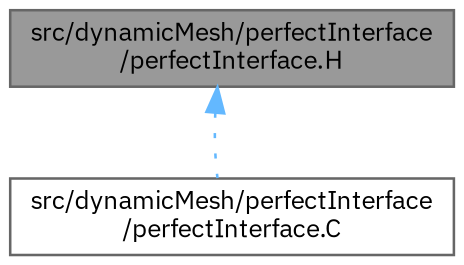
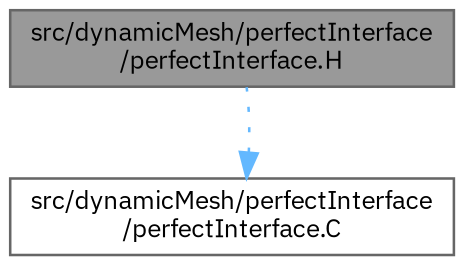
(215, 145) -> (249, 120)
